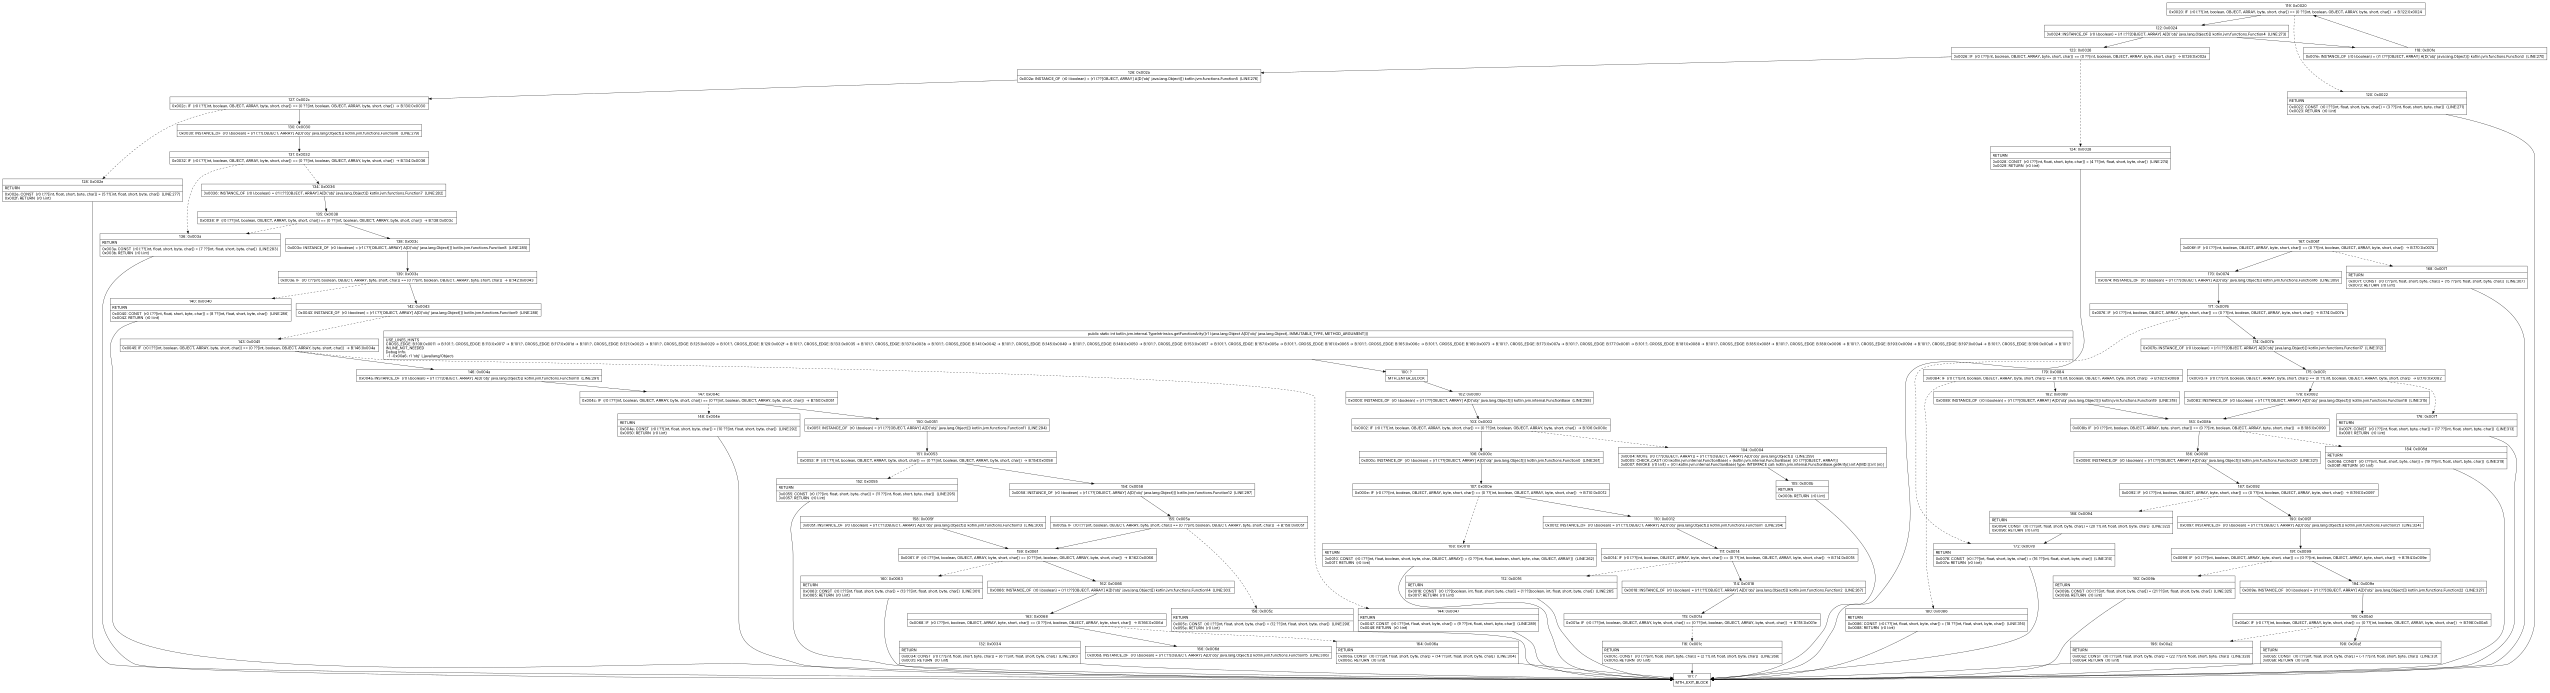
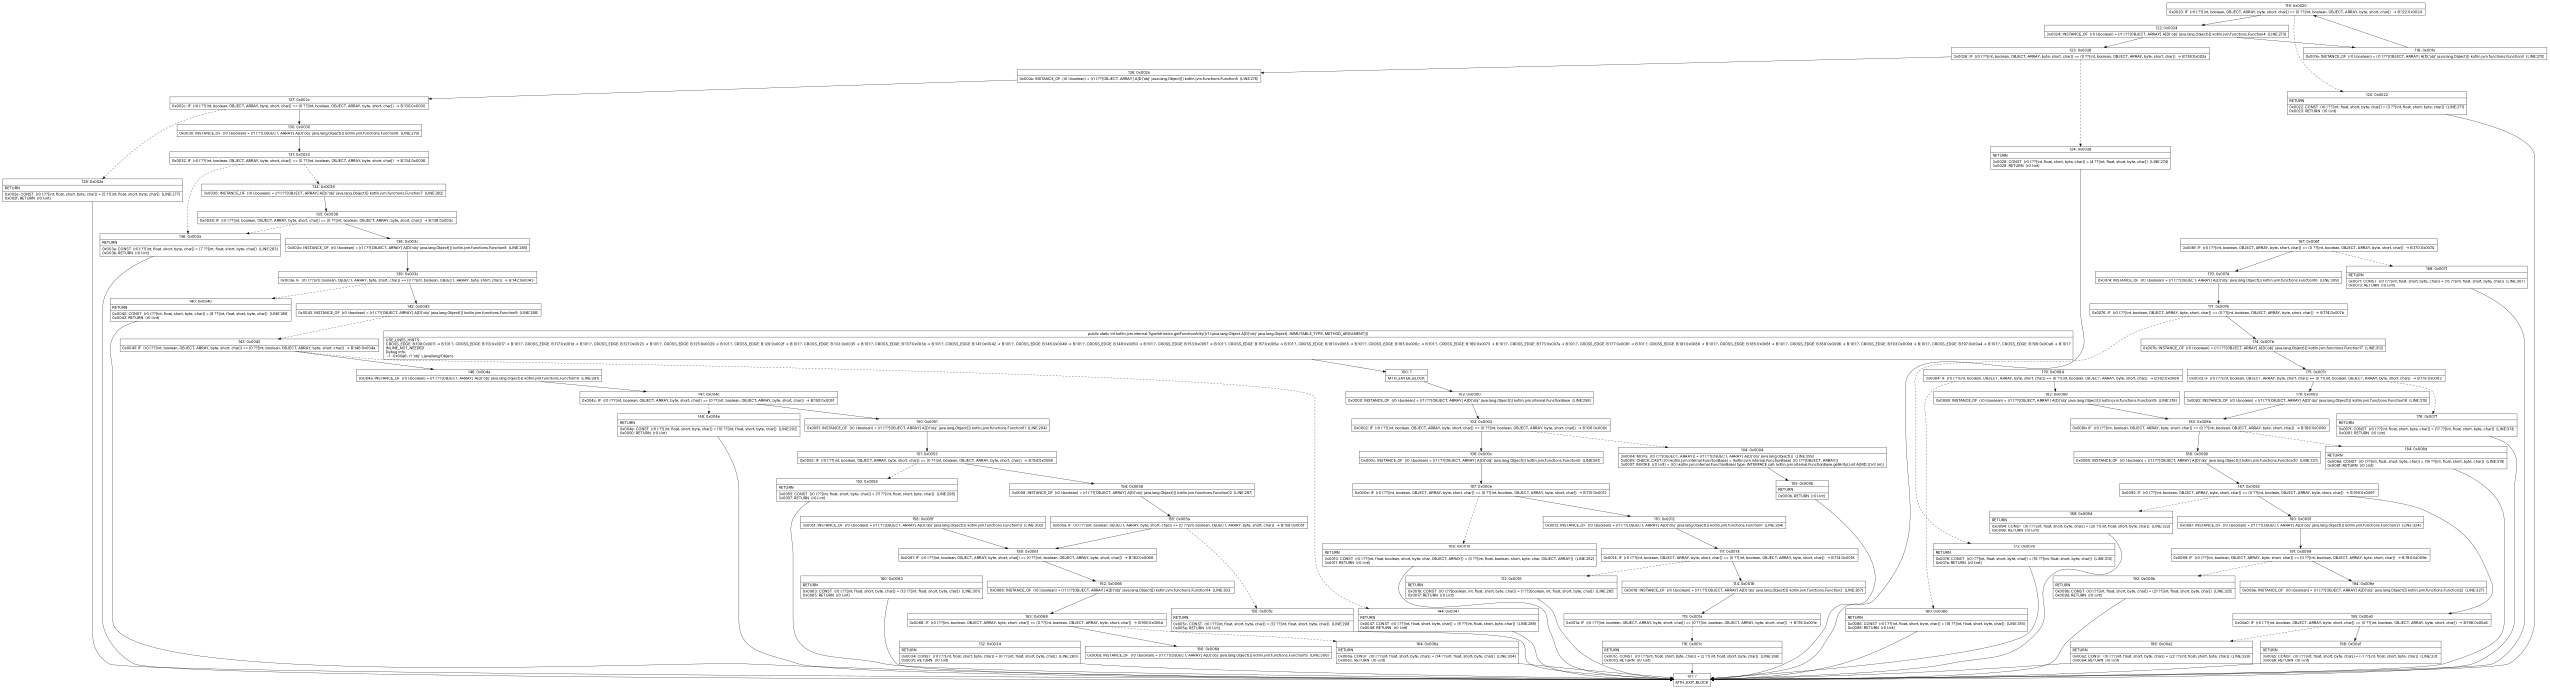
(2054, 538) -> (1964, 661)
(972, 568) -> none
(2363, 602) -> (2460, 532)
(1197, 628) -> (1197, 628)
